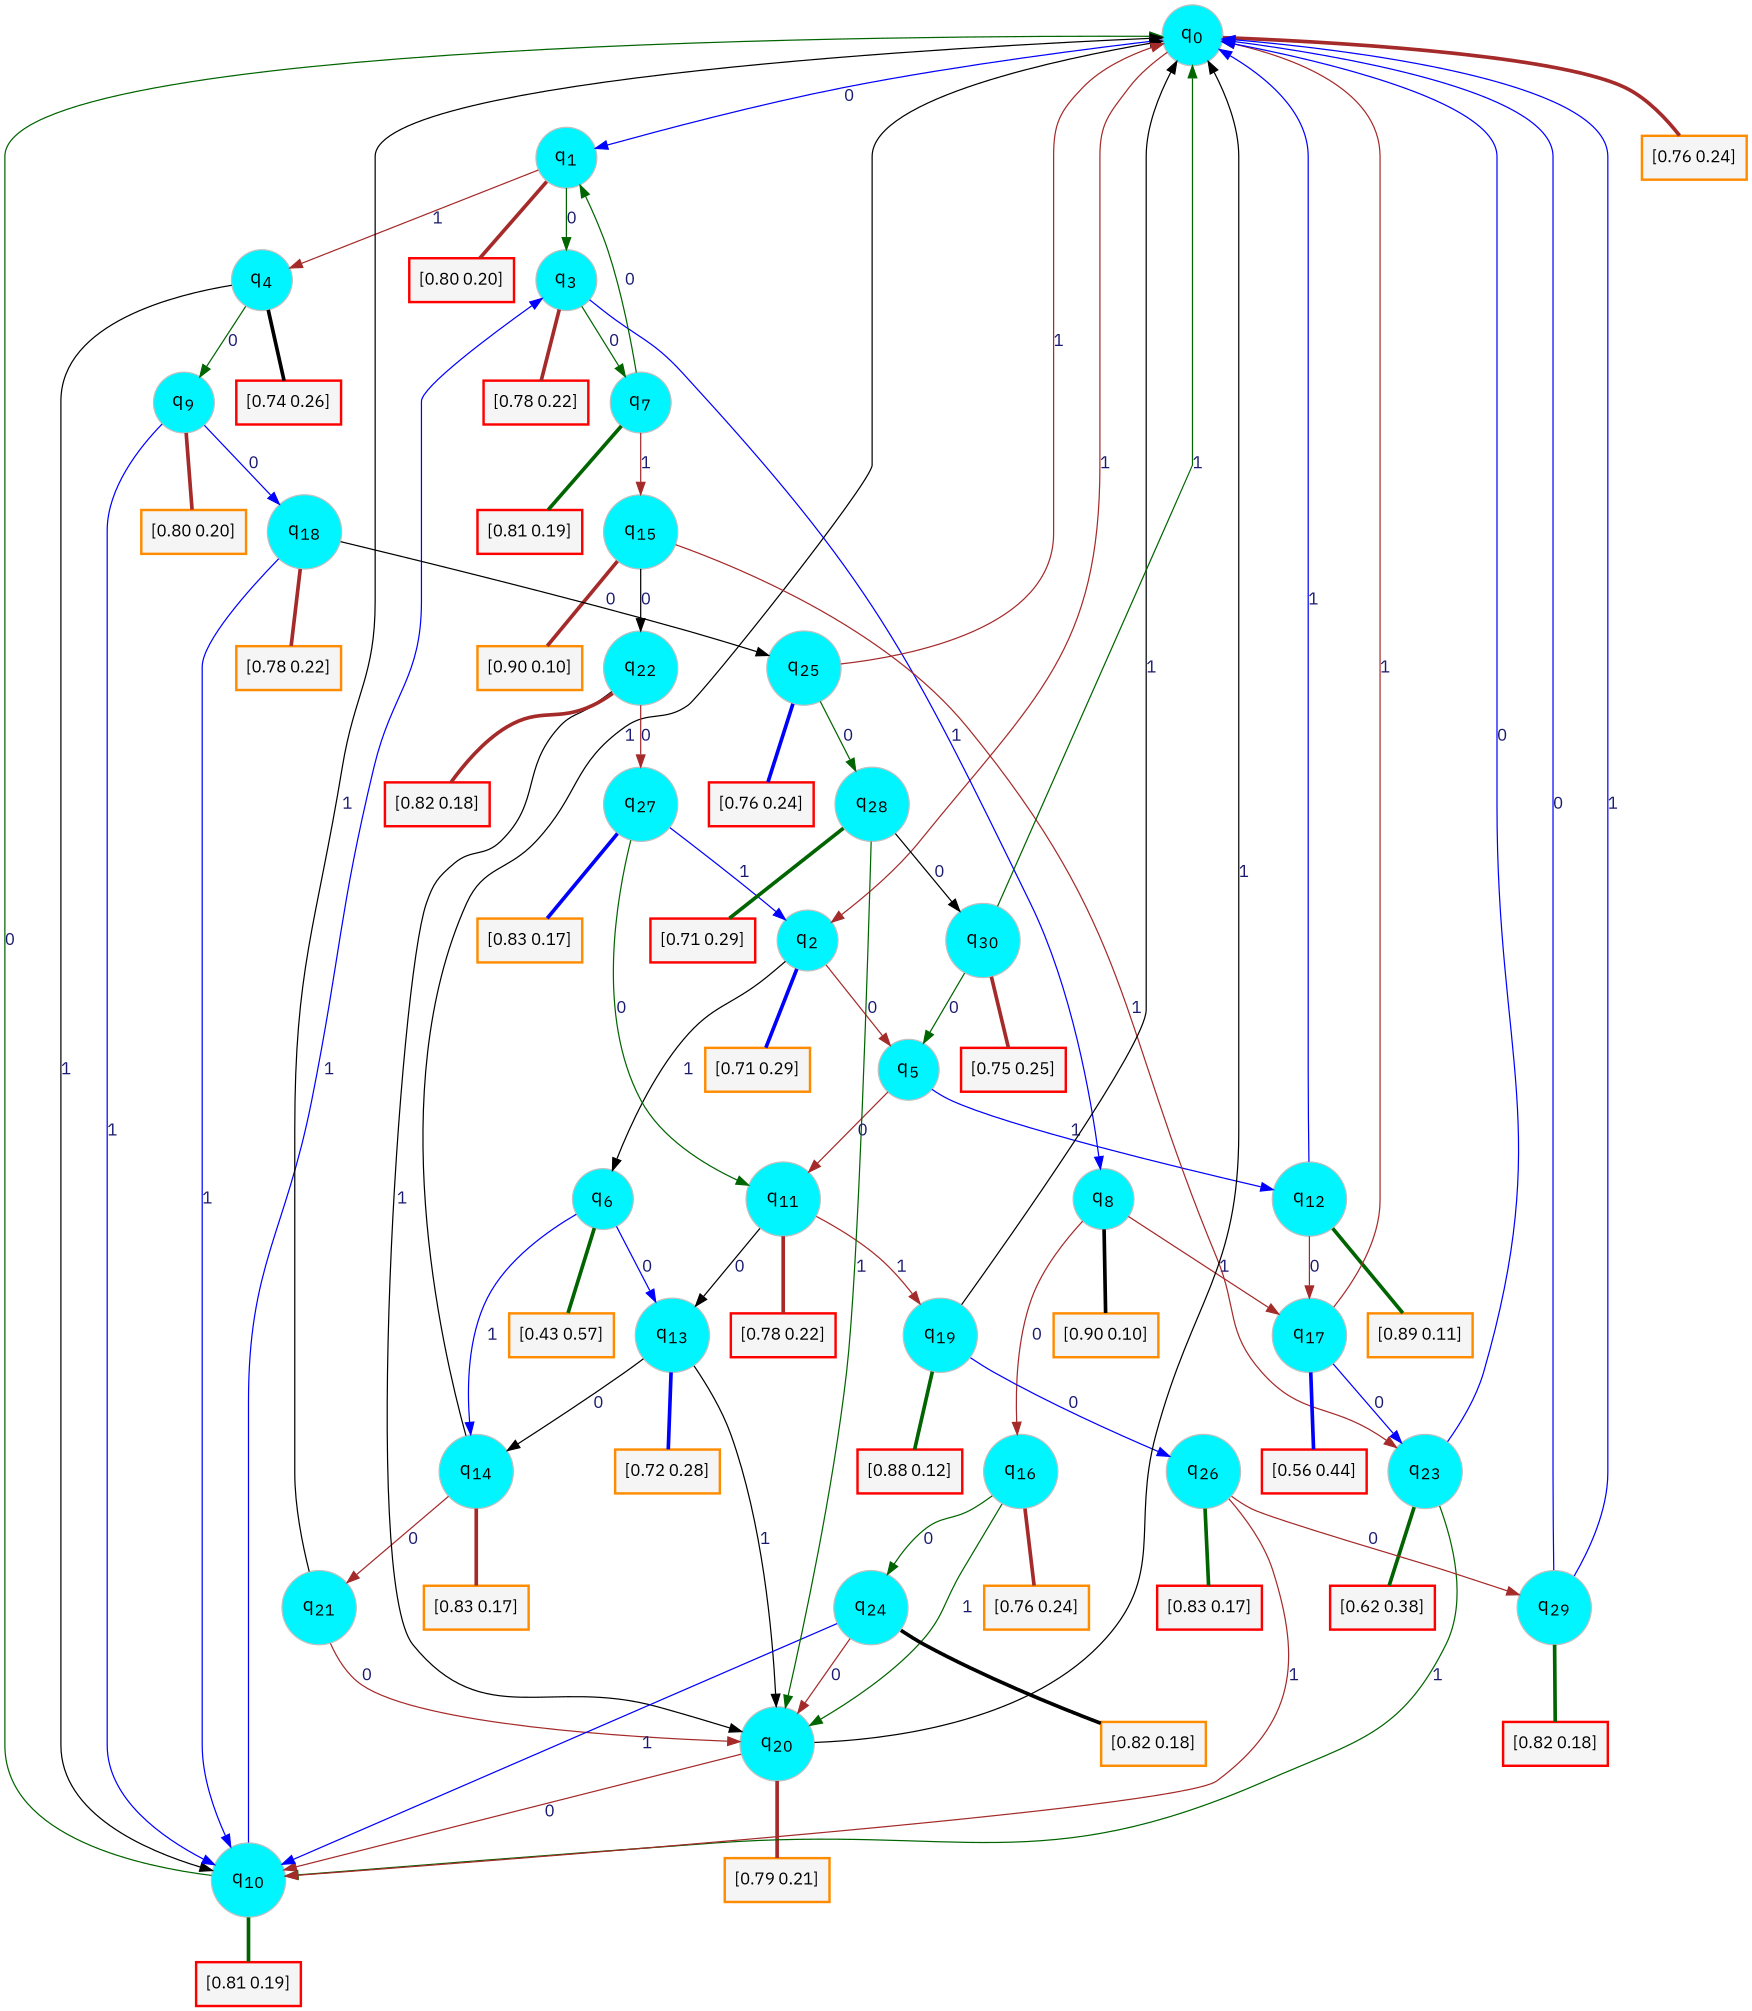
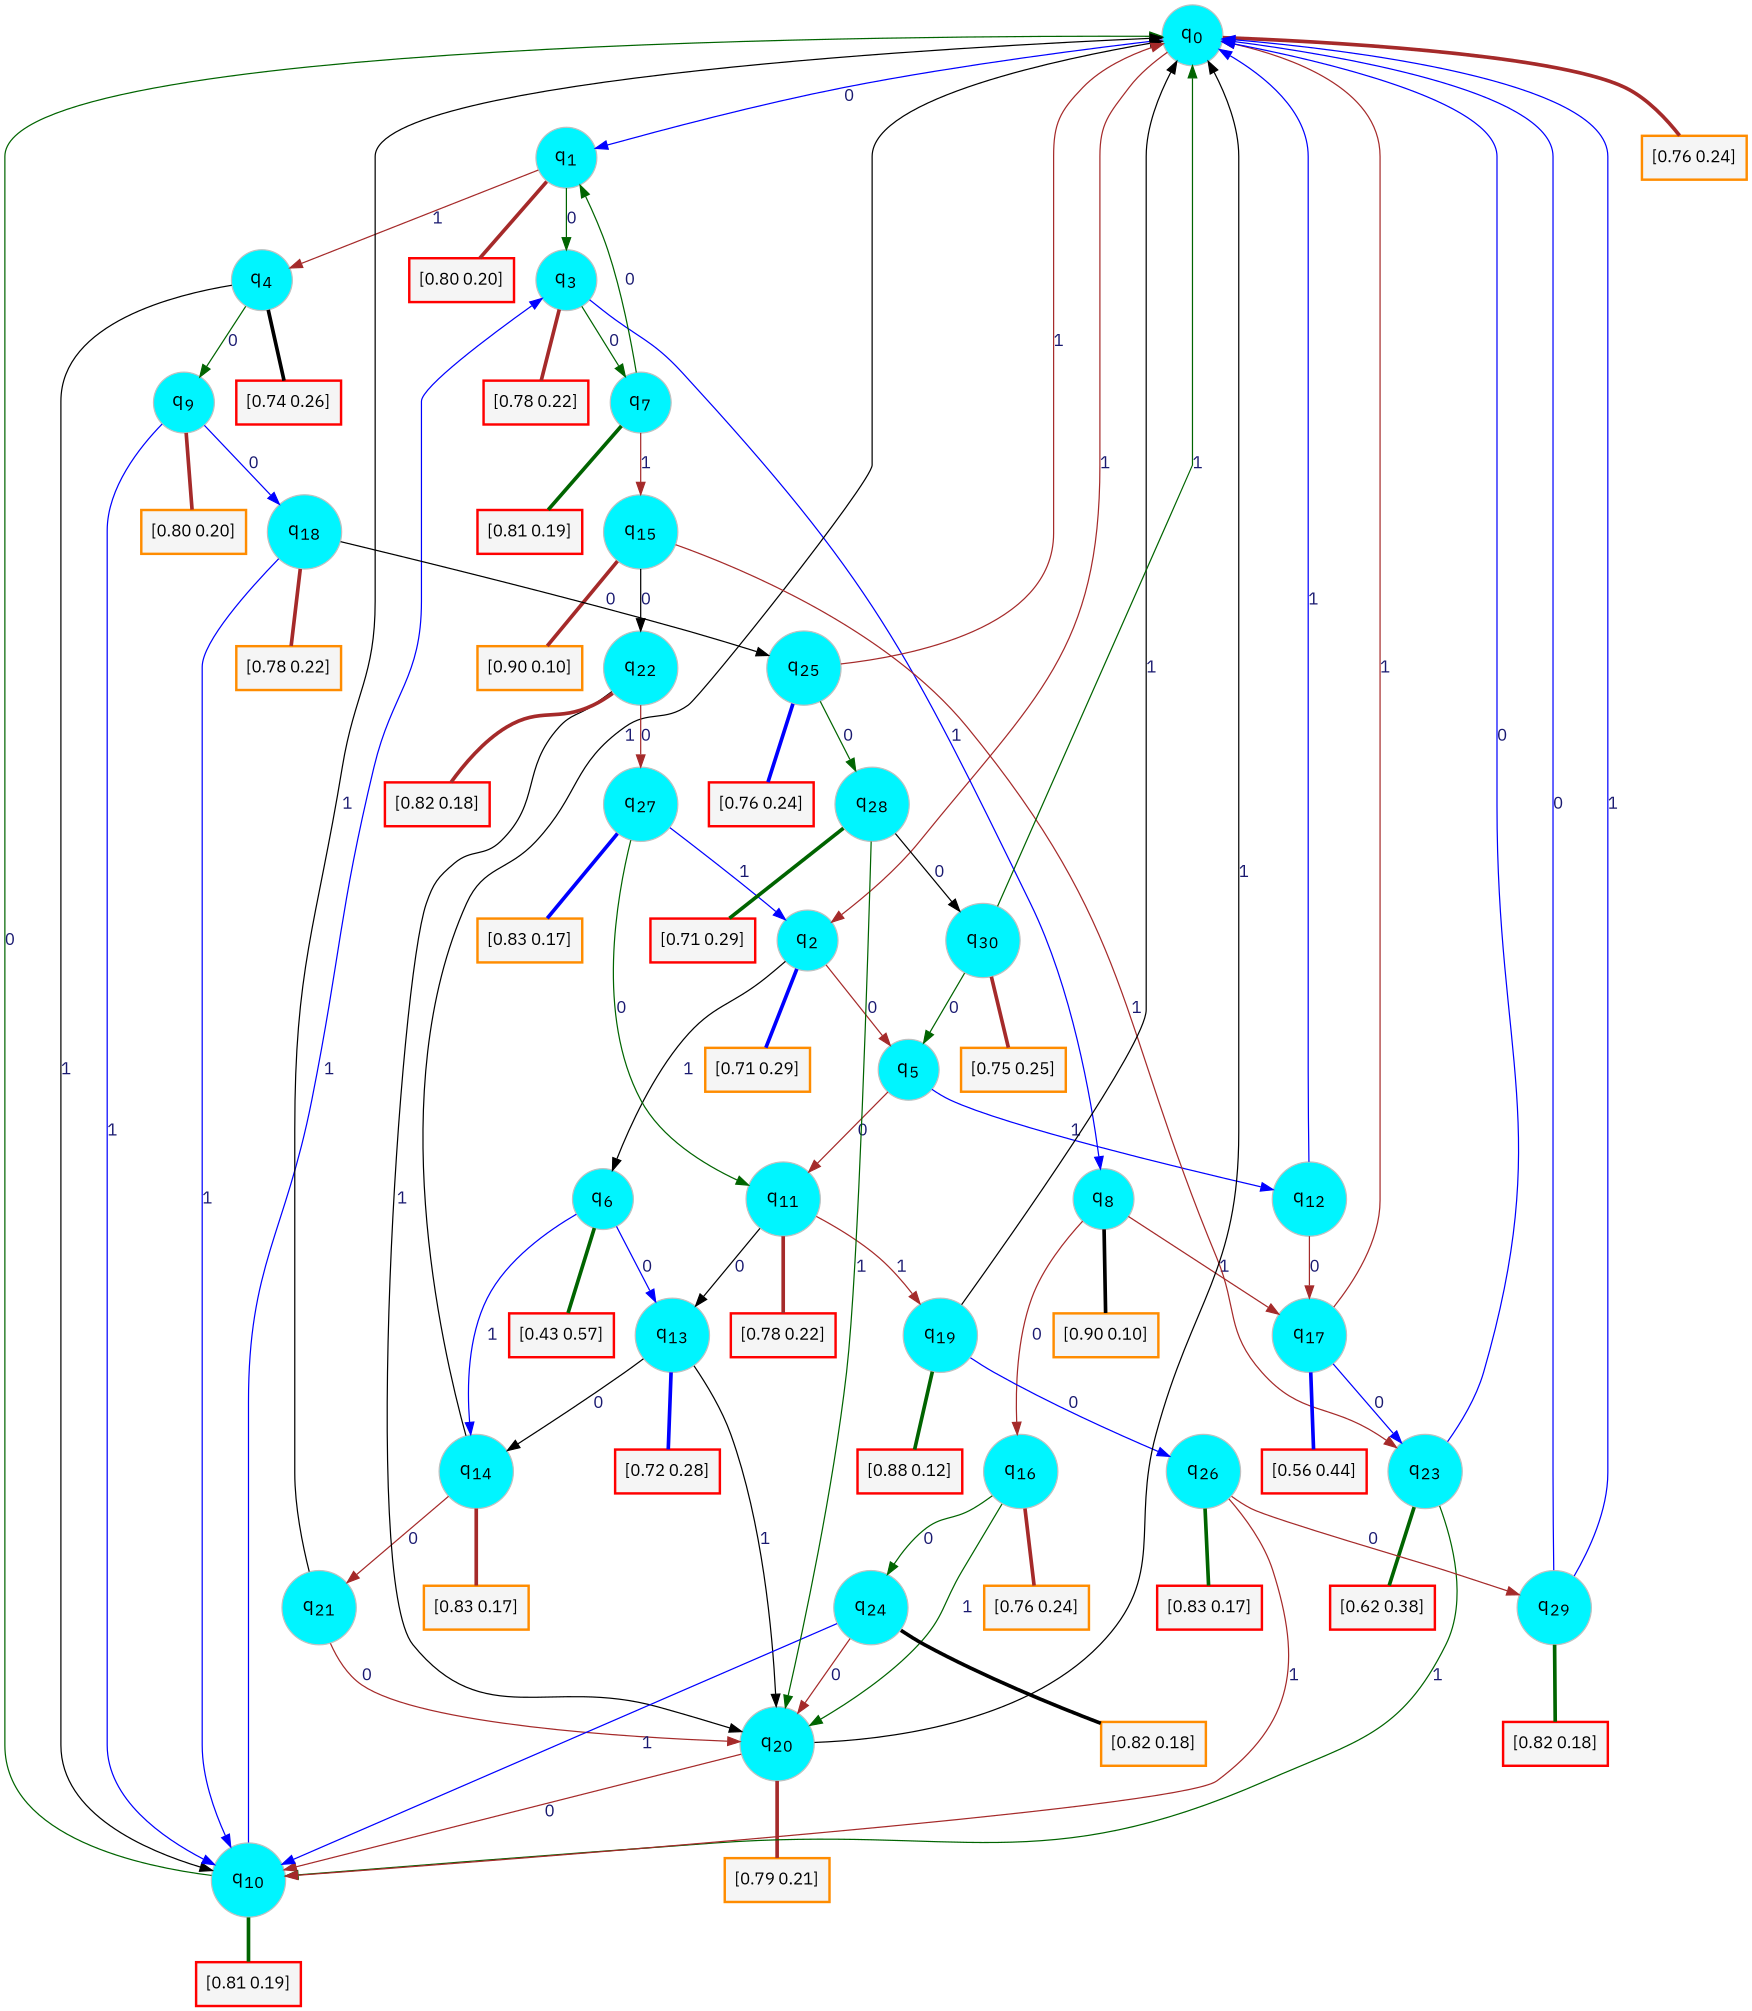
(1013, 1070) -> (1013, 1070)
(562, 1335) -> (562, 1335)
(1420, 1335) -> none
(667, 1471) -> (667, 1471)
